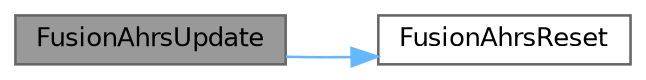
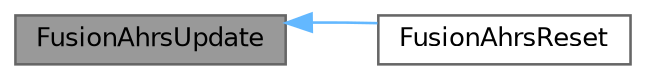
(319, 57) -> (345, 23)
